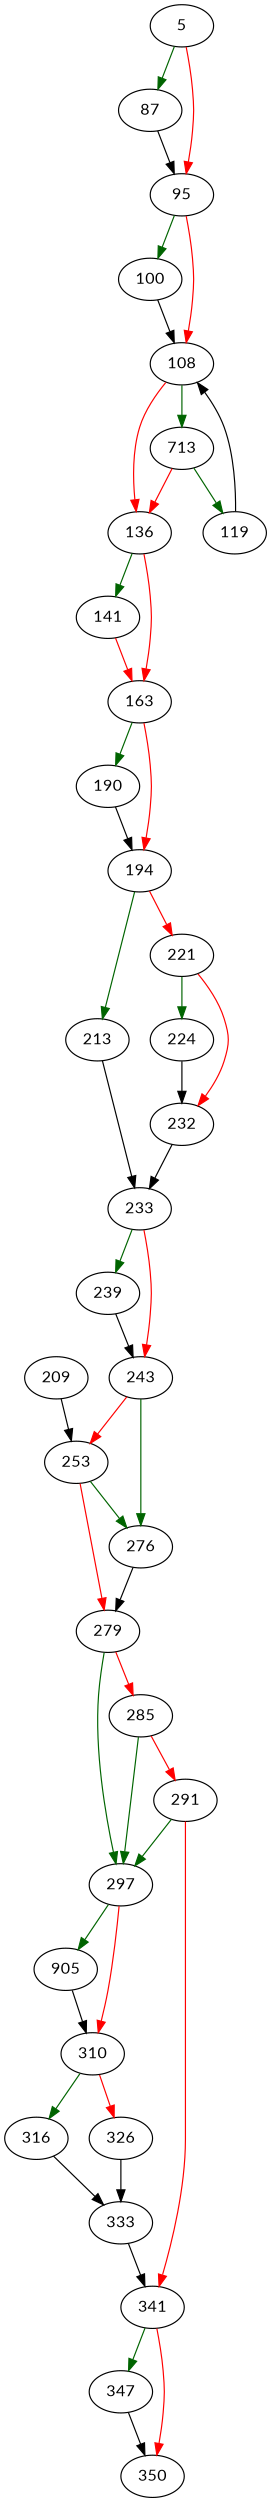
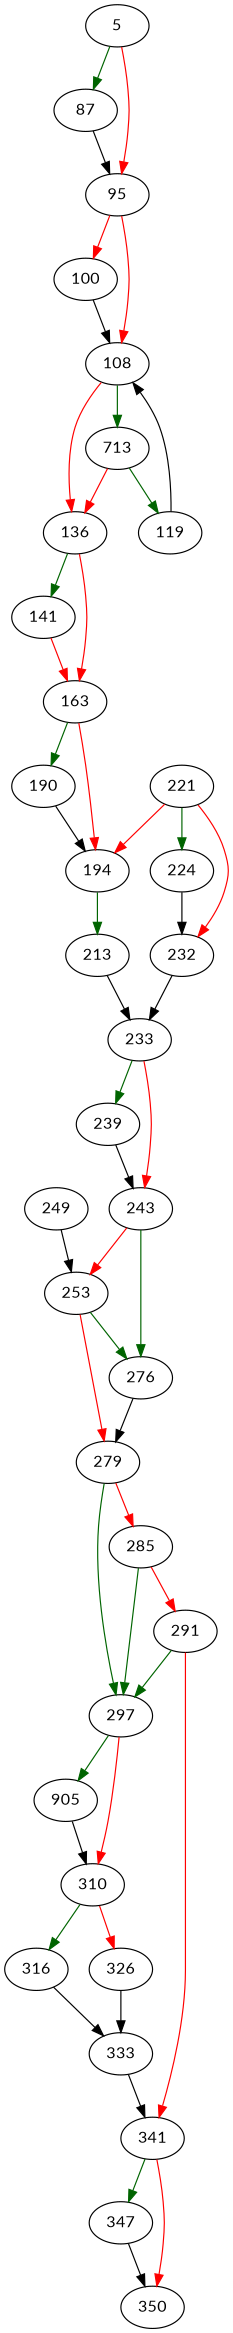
(168, 231) -> (104, 231)
(158, 908) -> (144, 824)
(56, 1378) -> (56, 1209)
